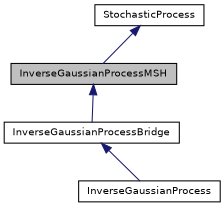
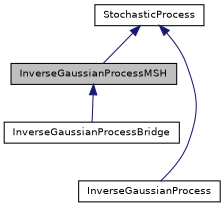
(124, 166) -> (196, 109)
